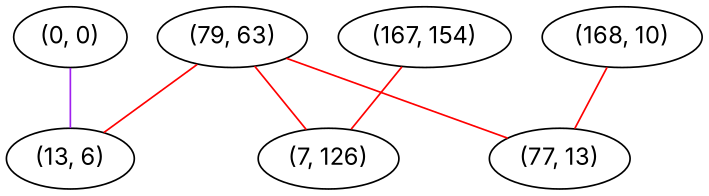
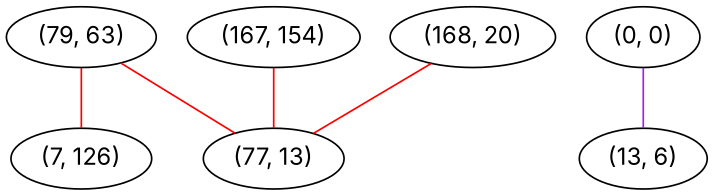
(622, 37) -> (473, 37)
(151, 99) -> none
(374, 101) -> (274, 98)
